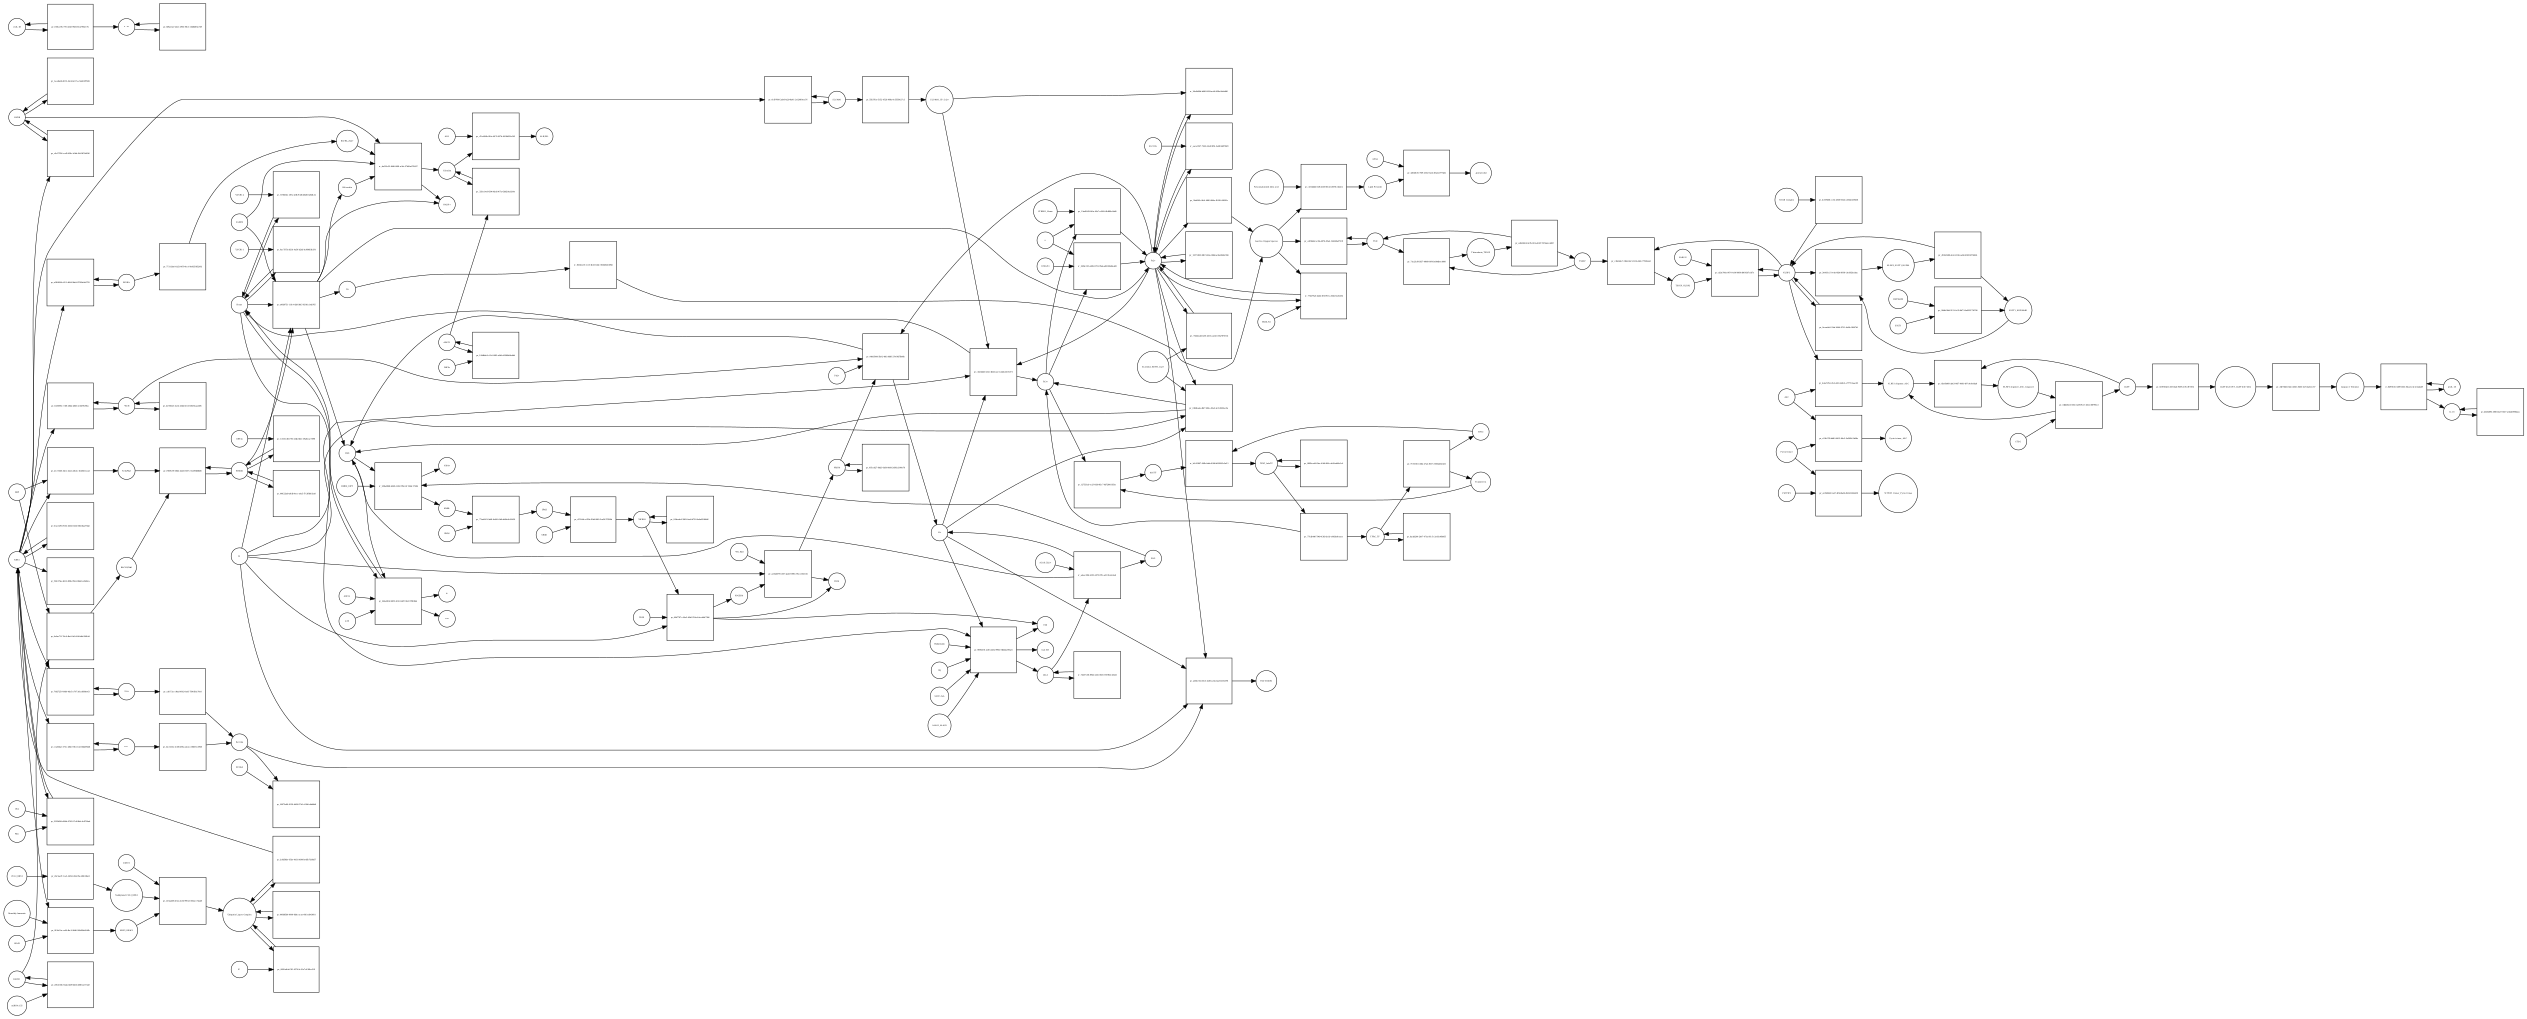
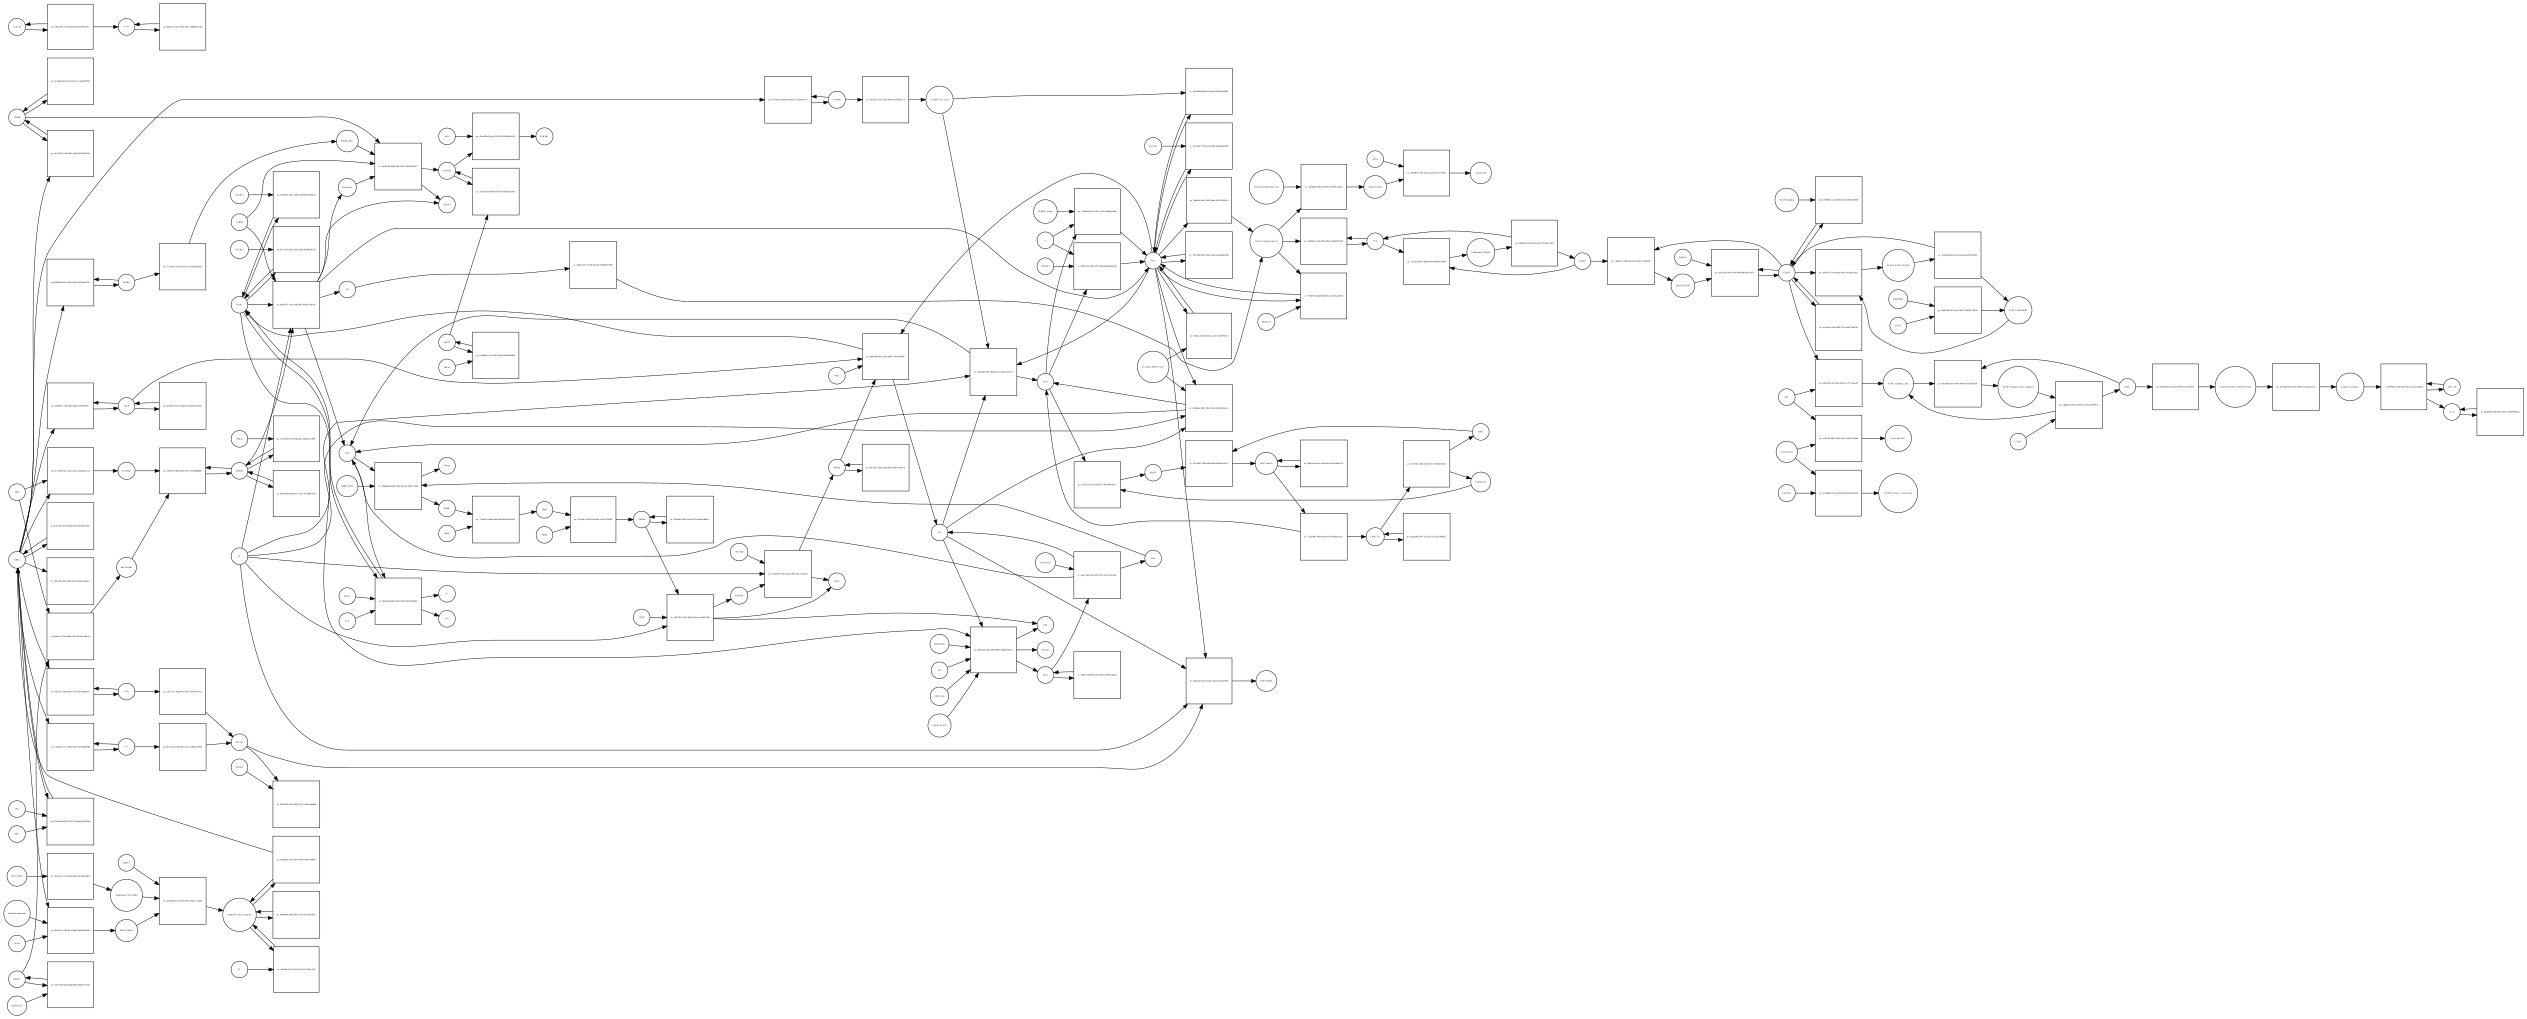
none -> (1806, 247)
(1898, 438) -> (1898, 438)
